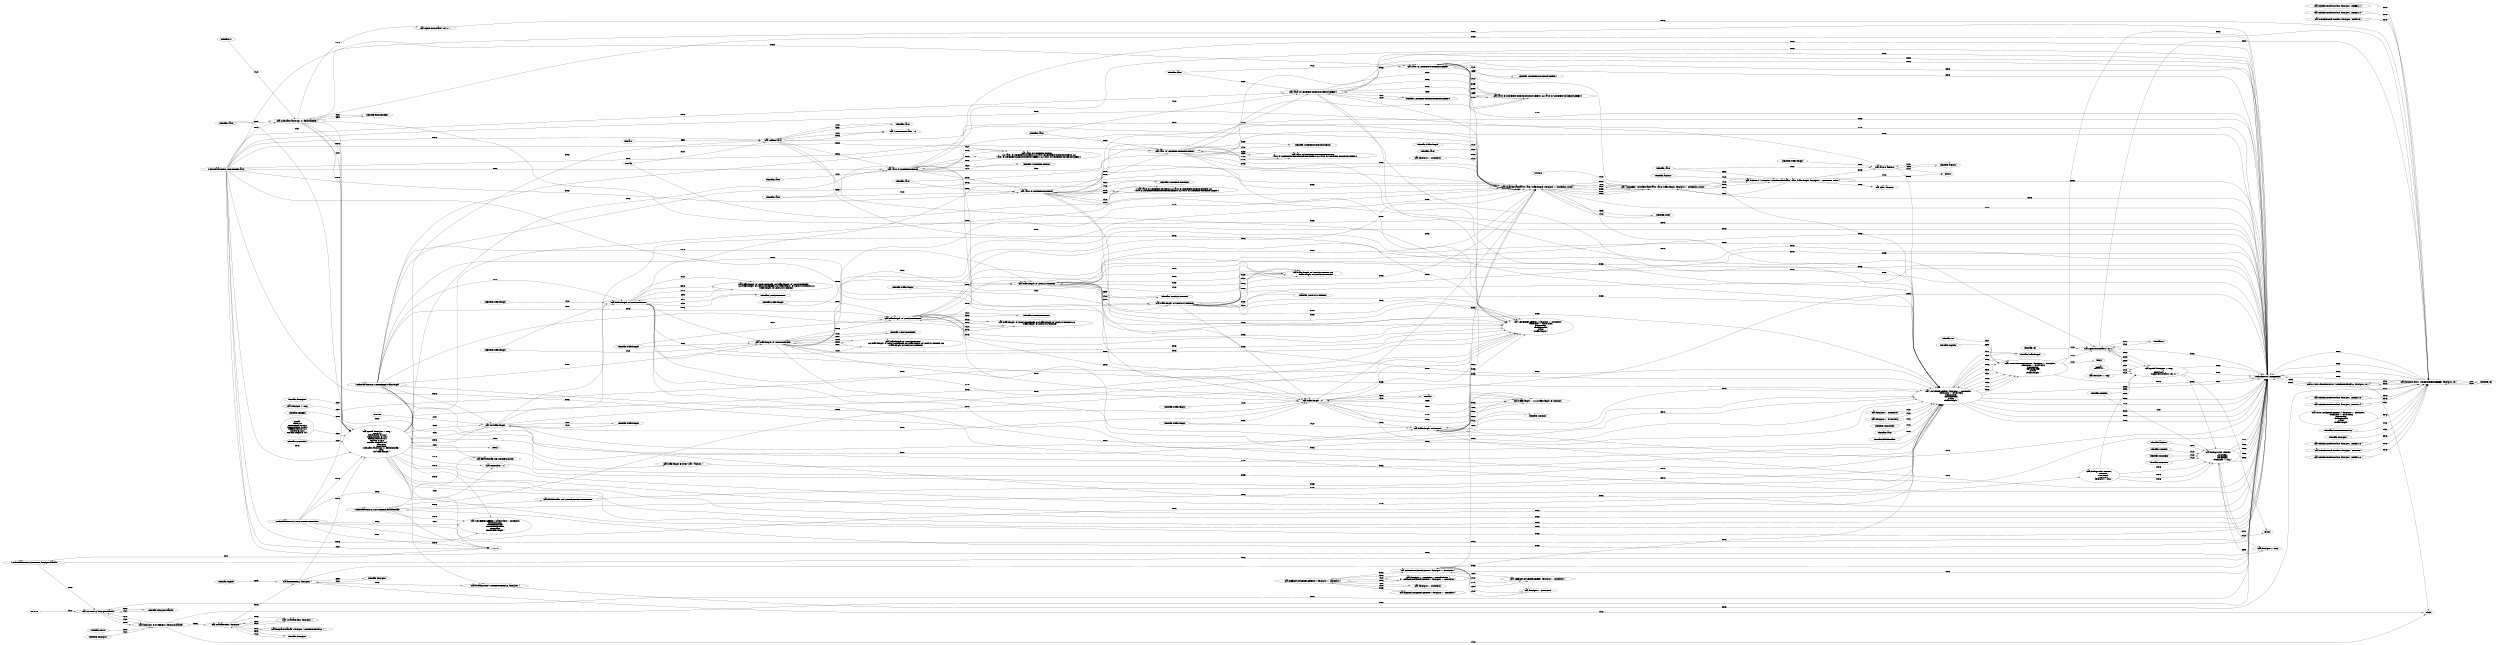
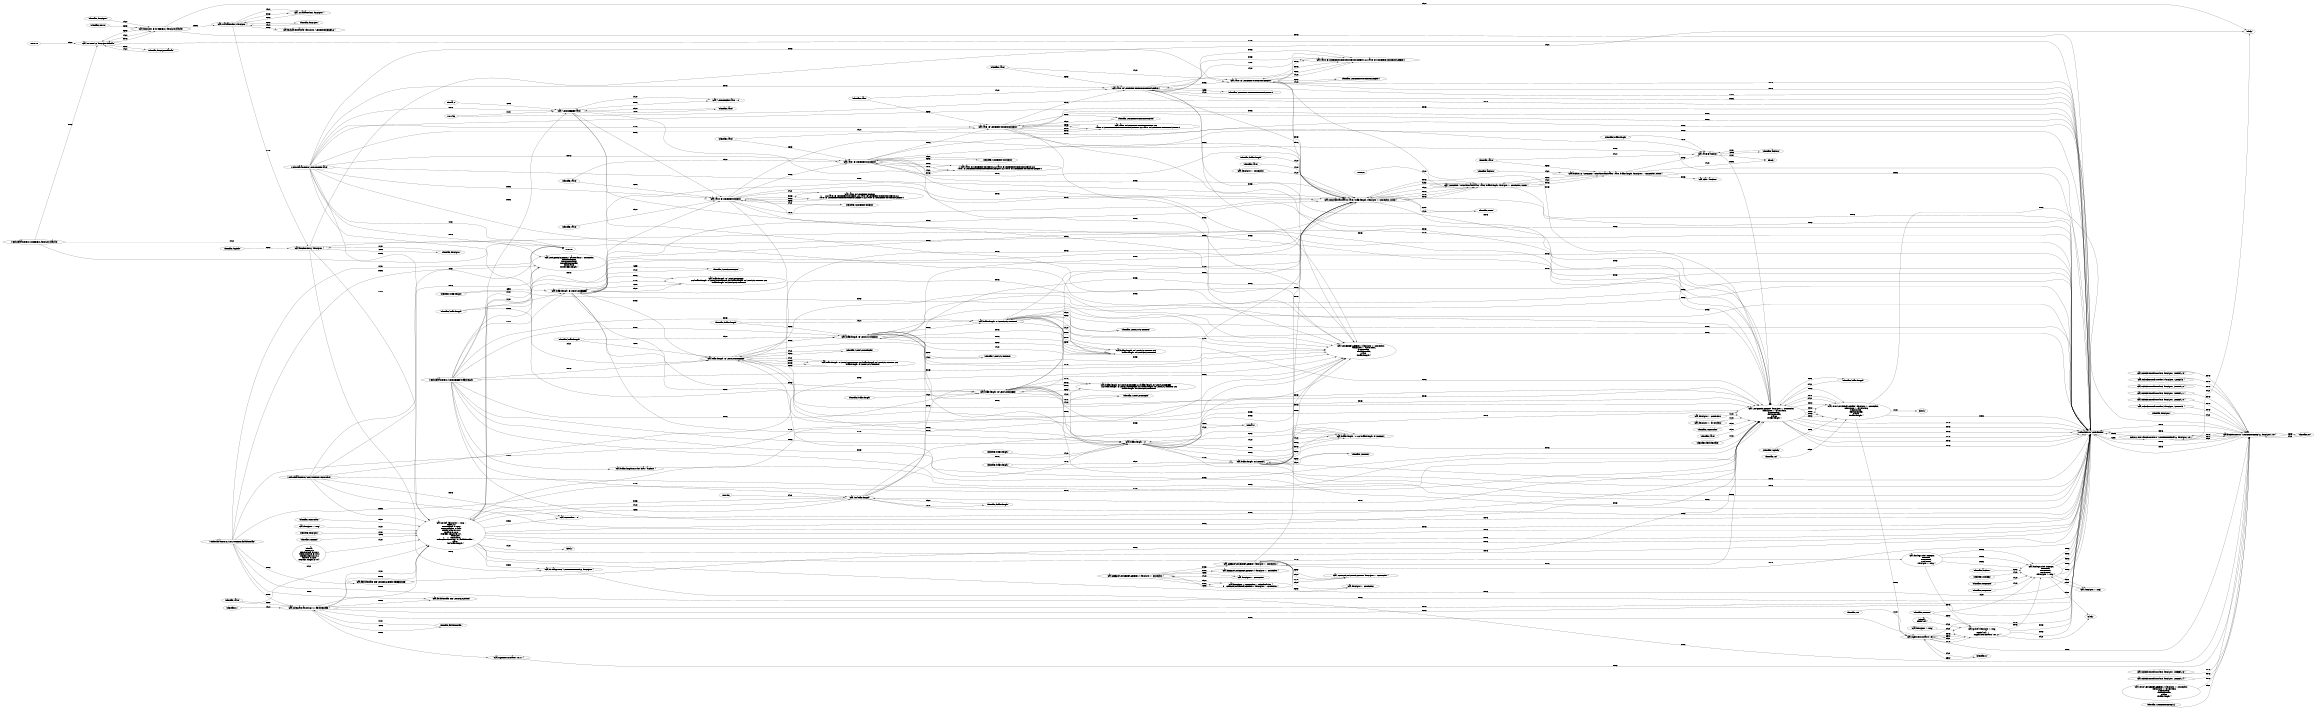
(247, 138) -> (254, 584)
(773, 140) -> (569, 111)
(701, 327) -> (755, 384)
(2429, 382) -> (2249, 435)
